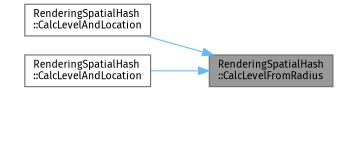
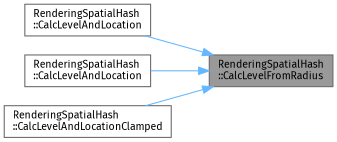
none -> (88, 122)
